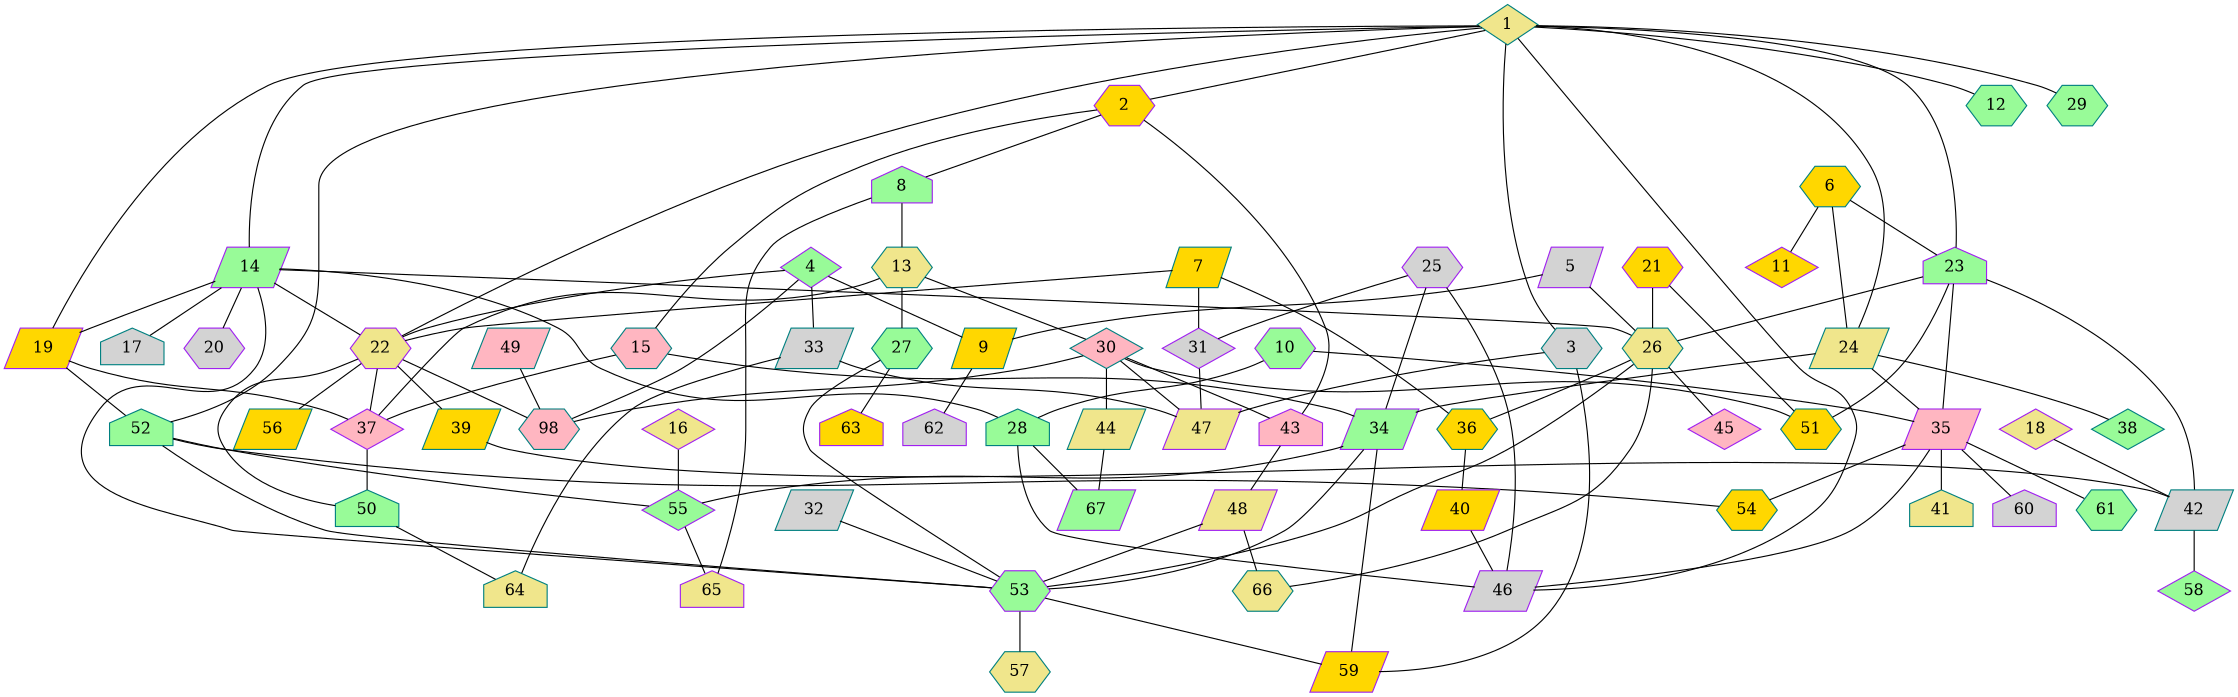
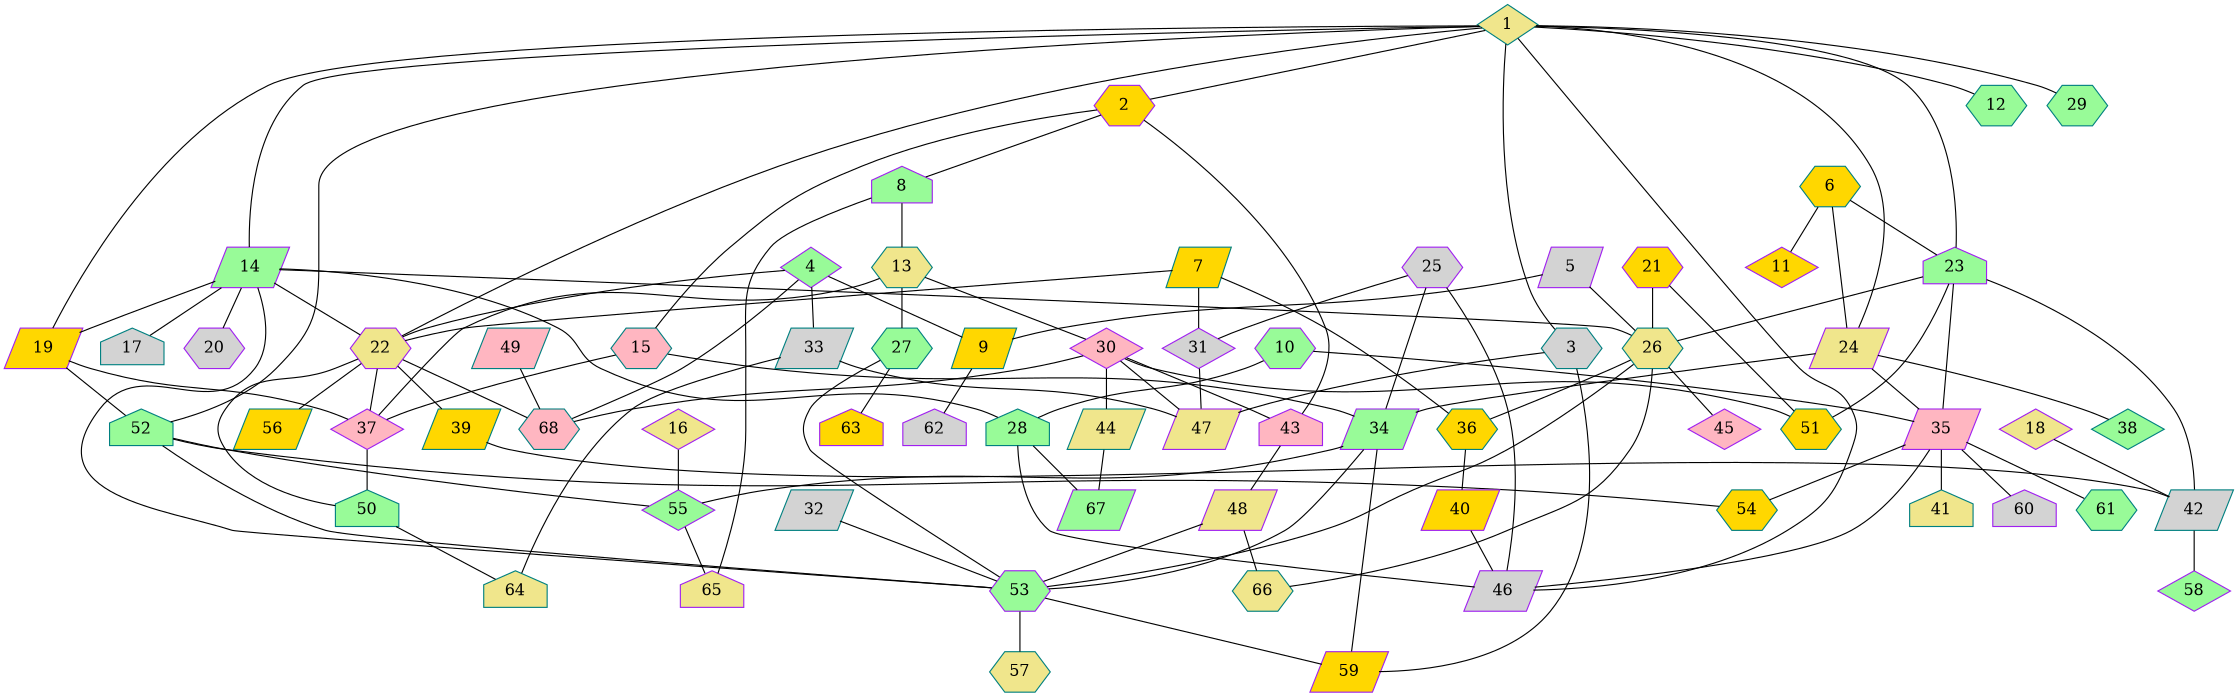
(1106, 348) -> (1106, 348)
(1849, 348) -> (1849, 348)
(549, 429) -> (549, 429)
